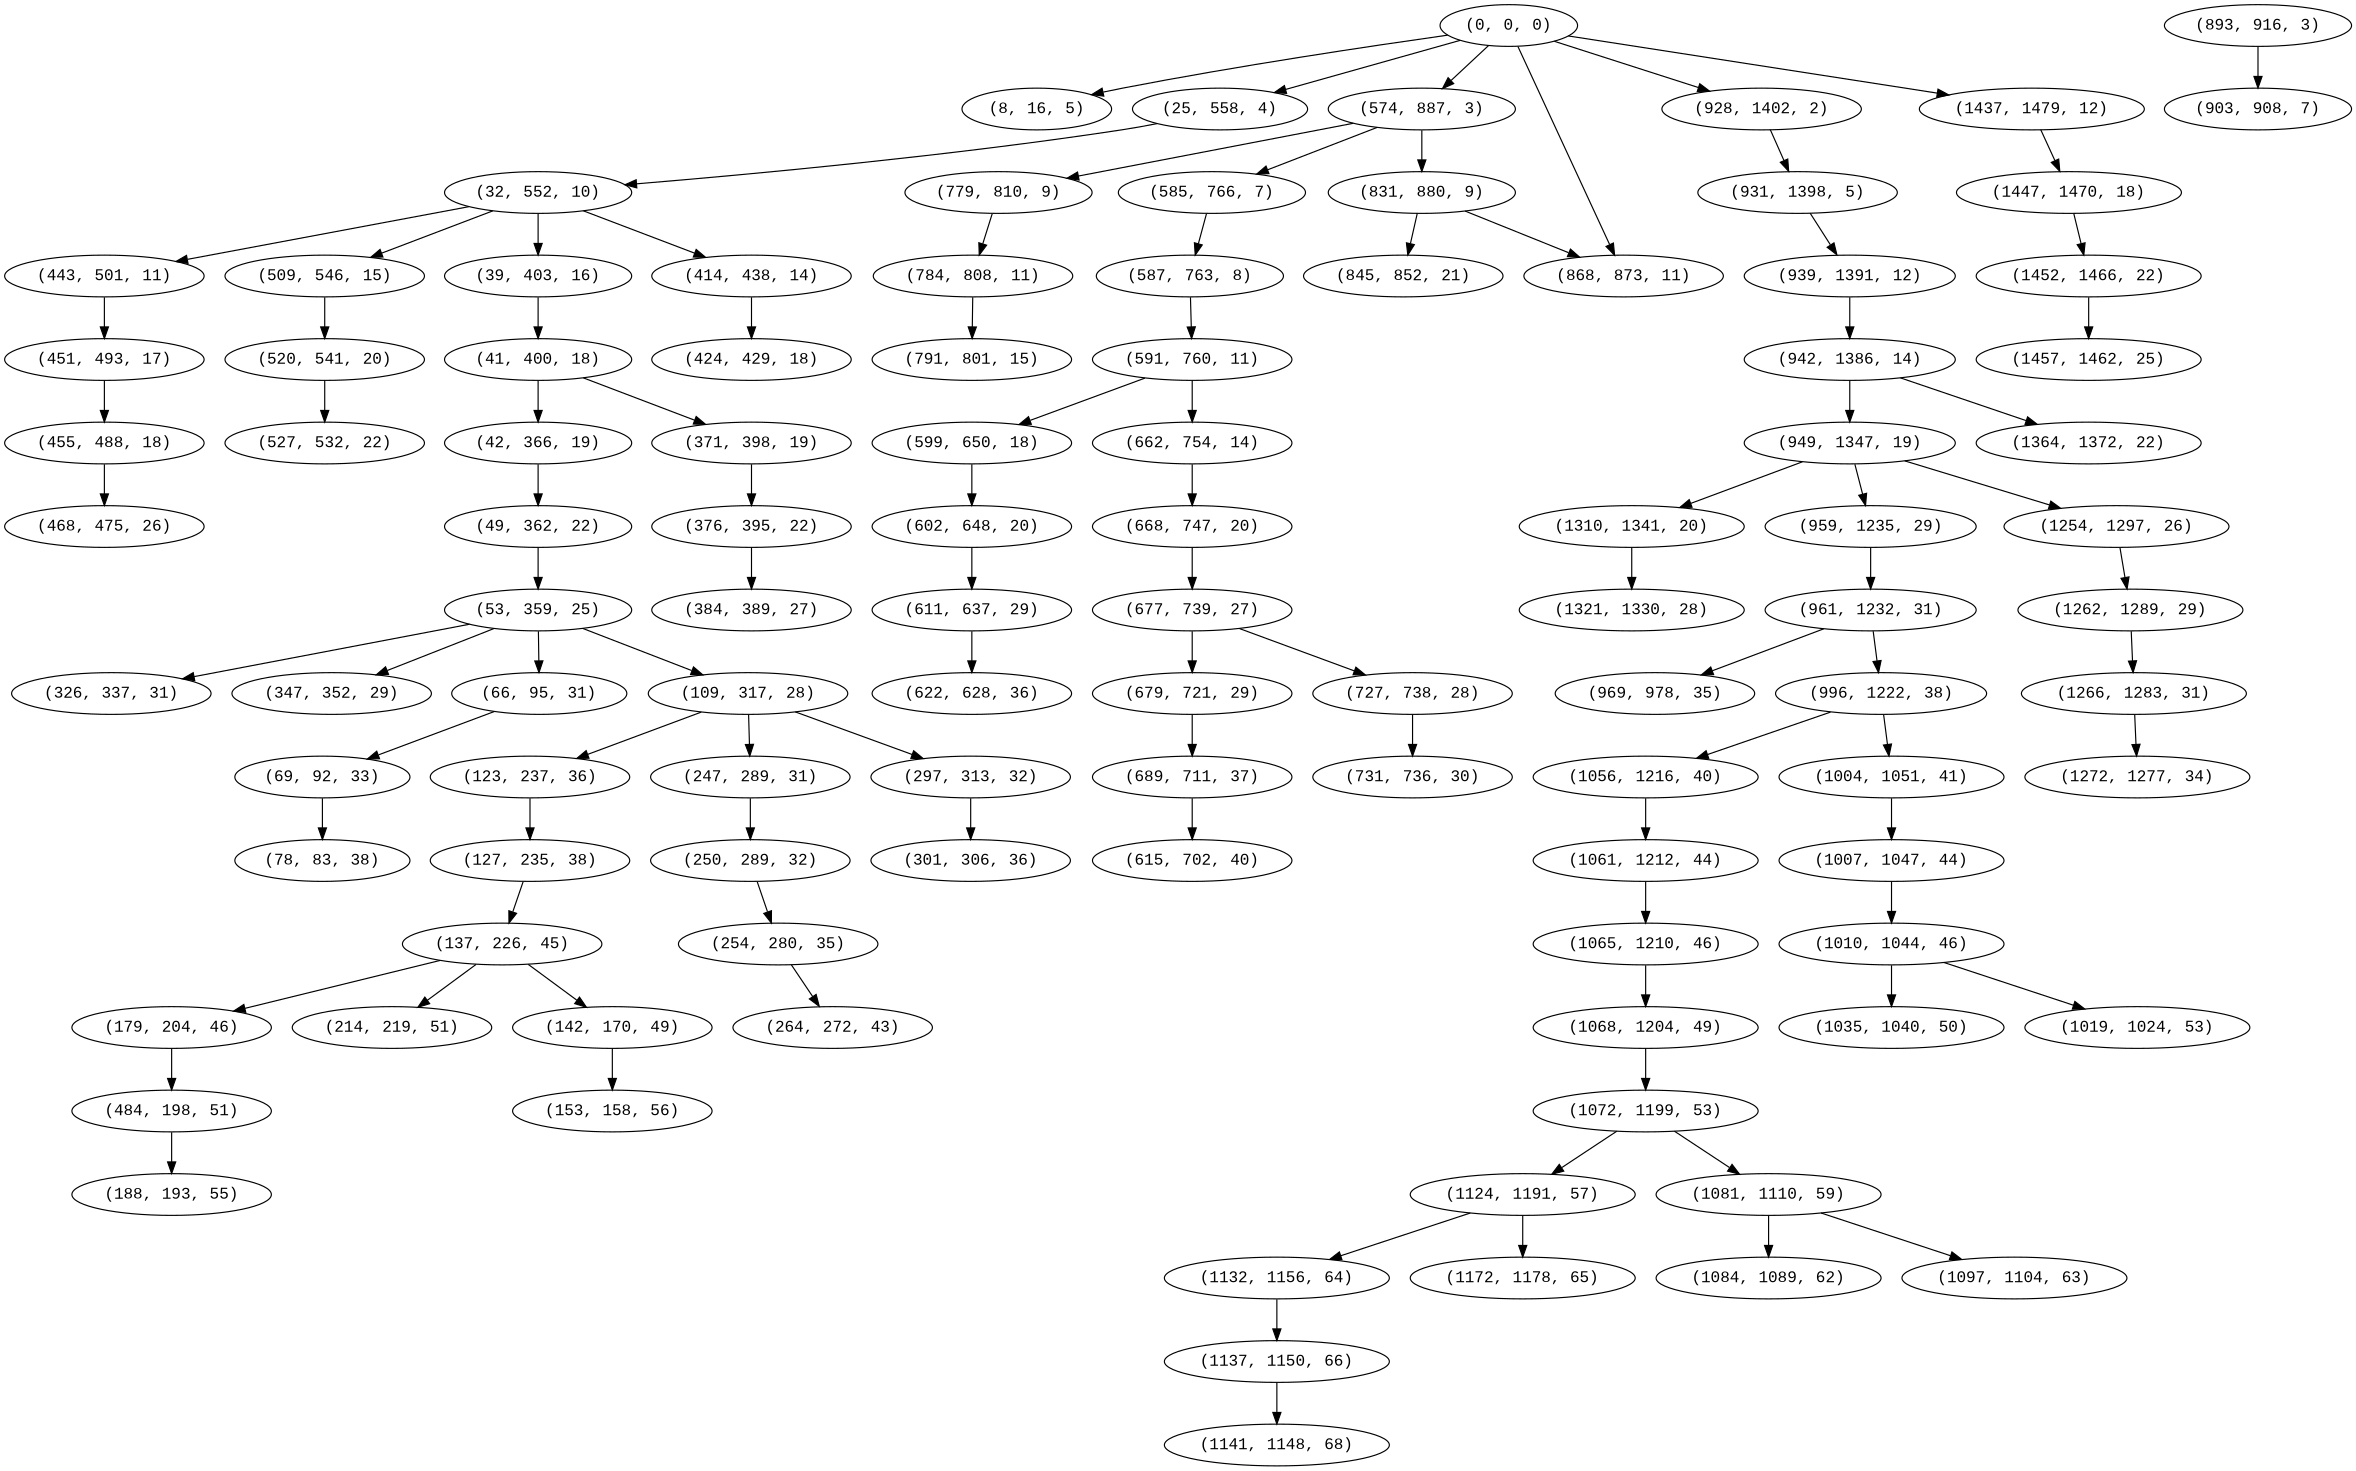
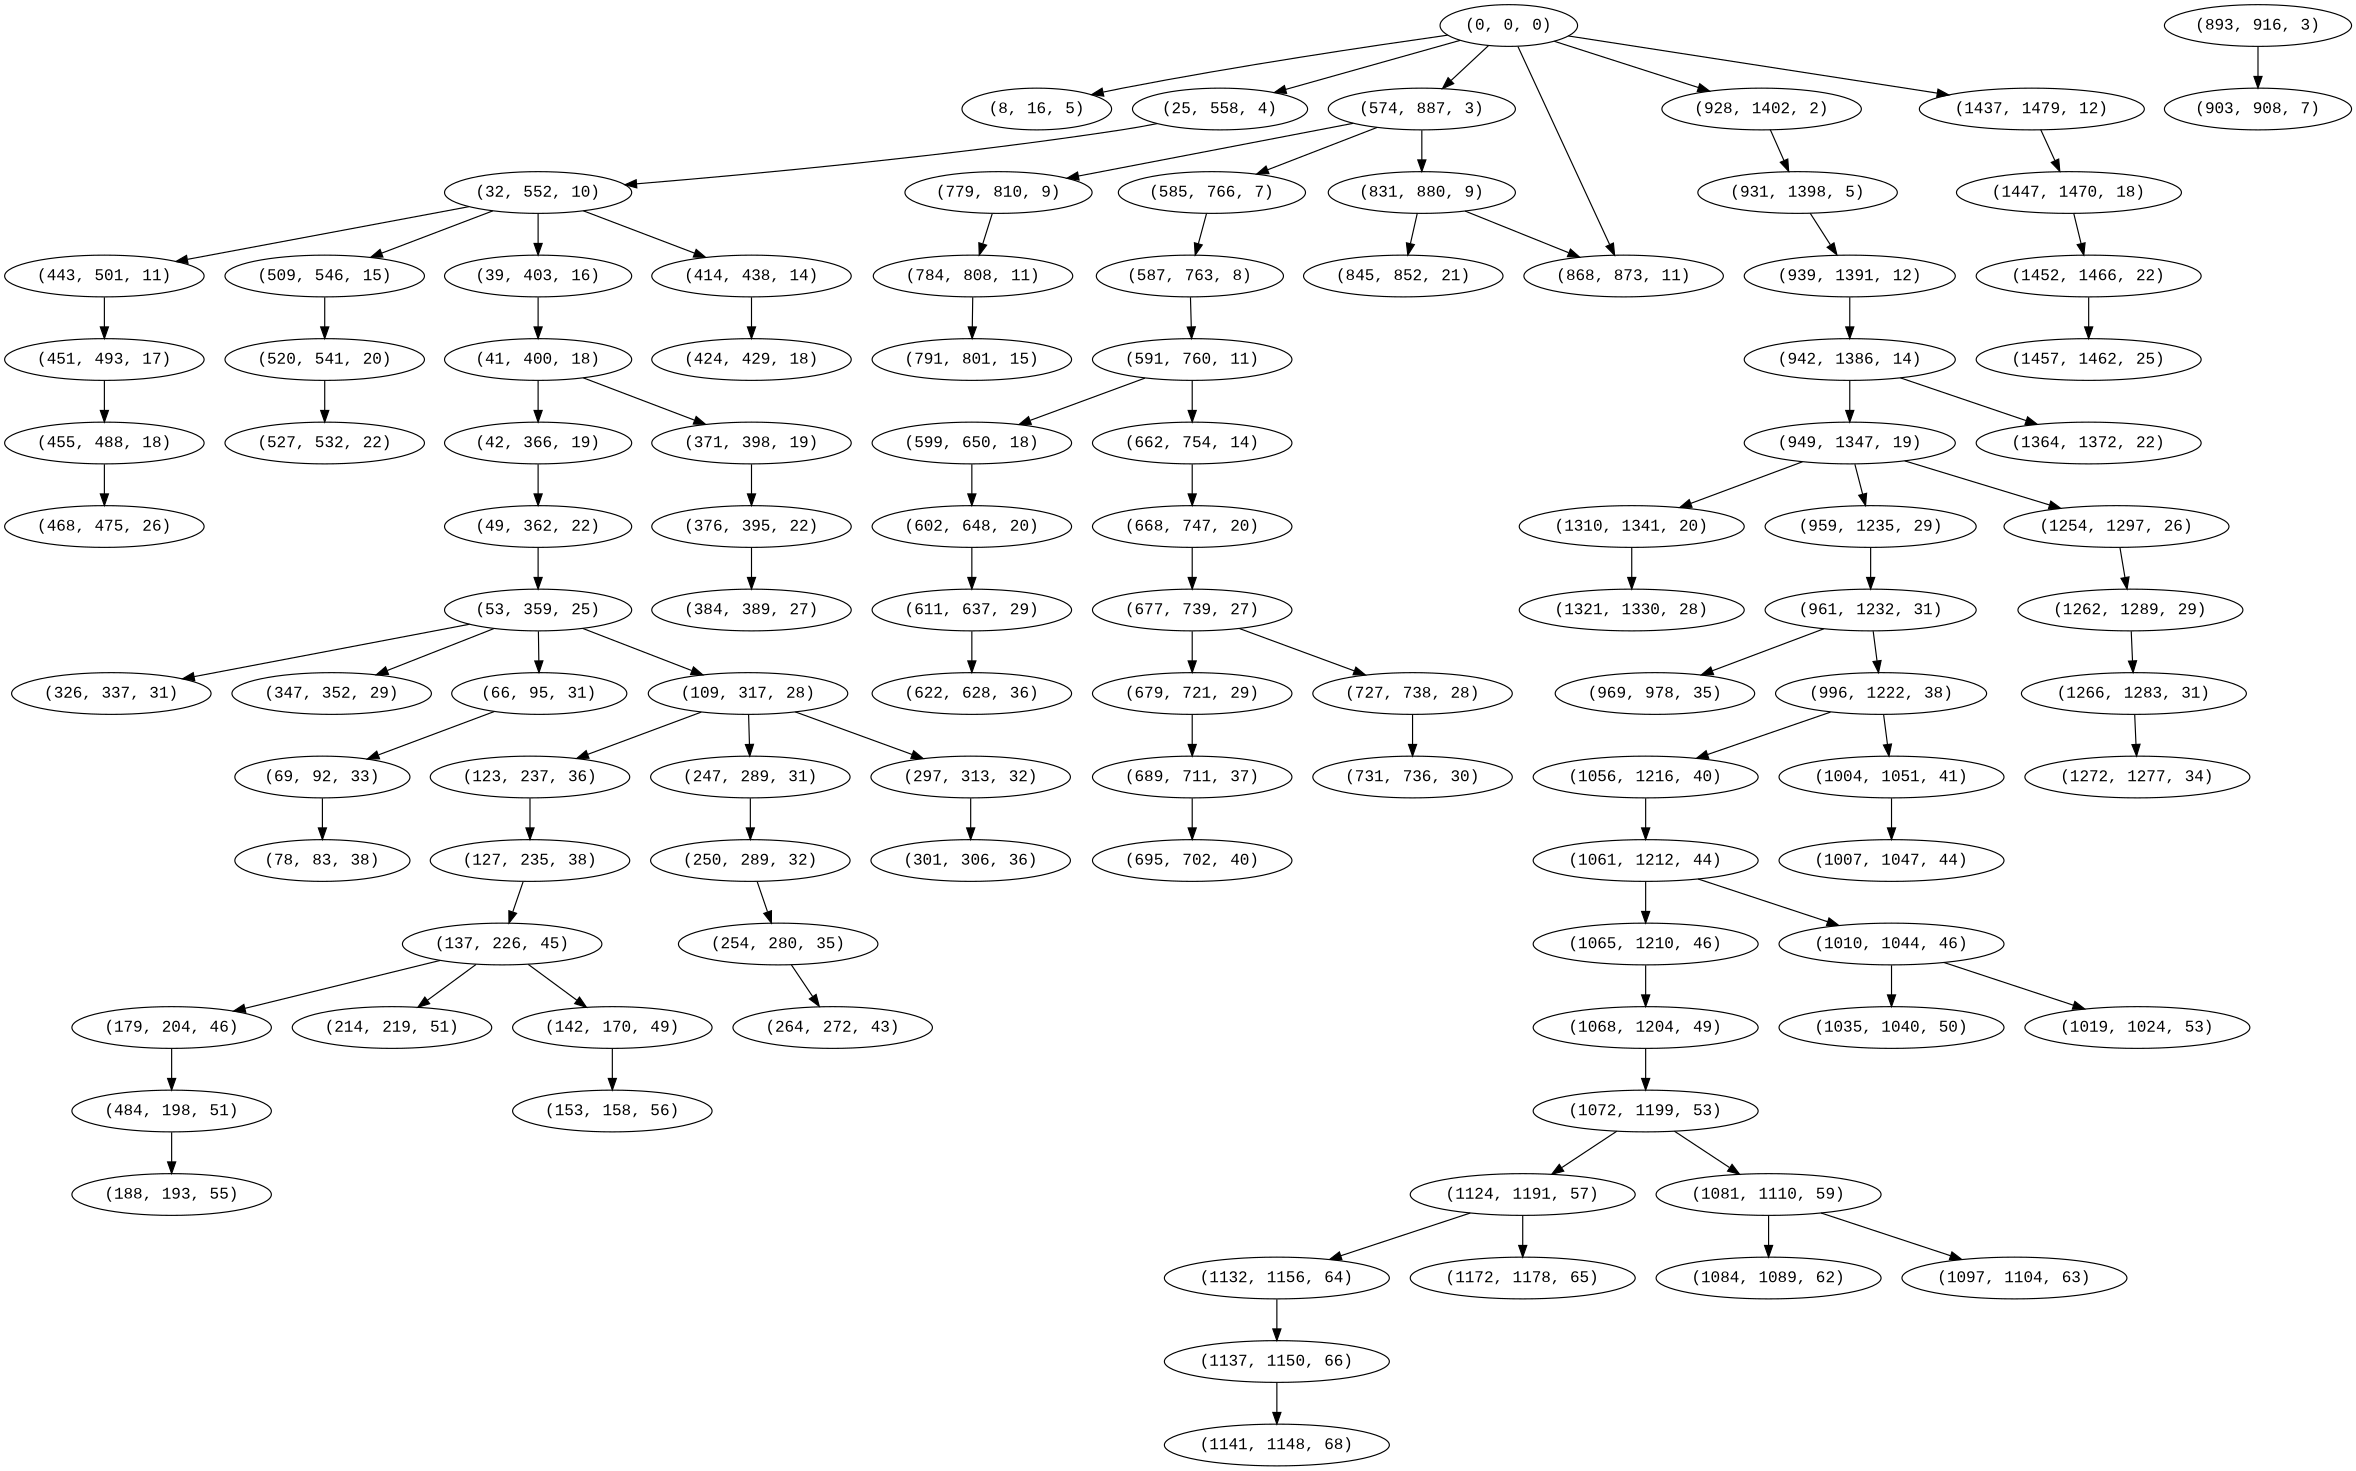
(1192, 861) -> (1192, 861)
(1892, 897) -> (1763, 900)
